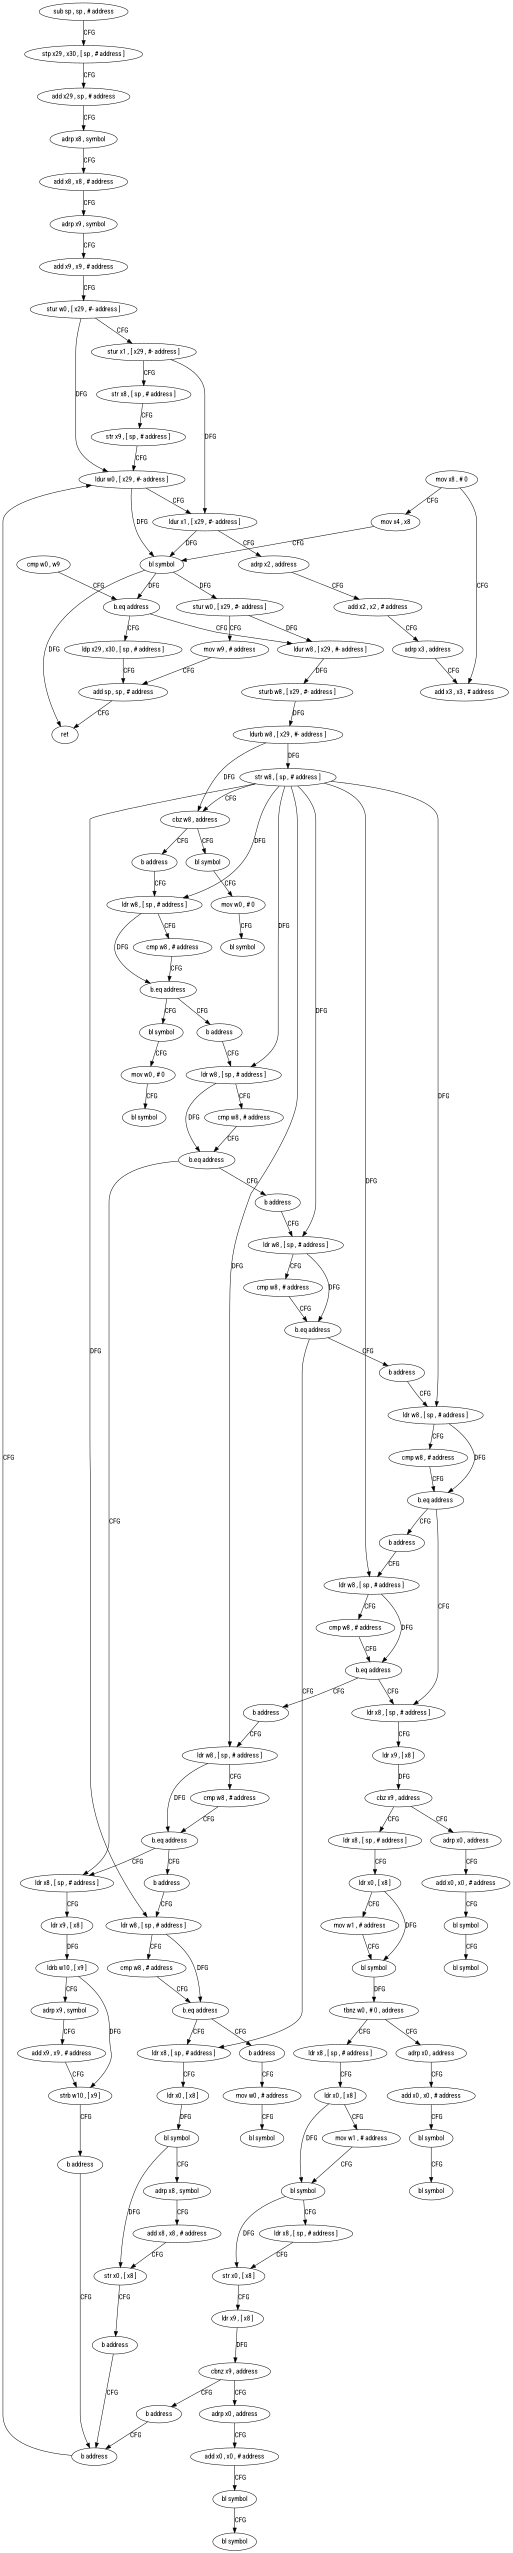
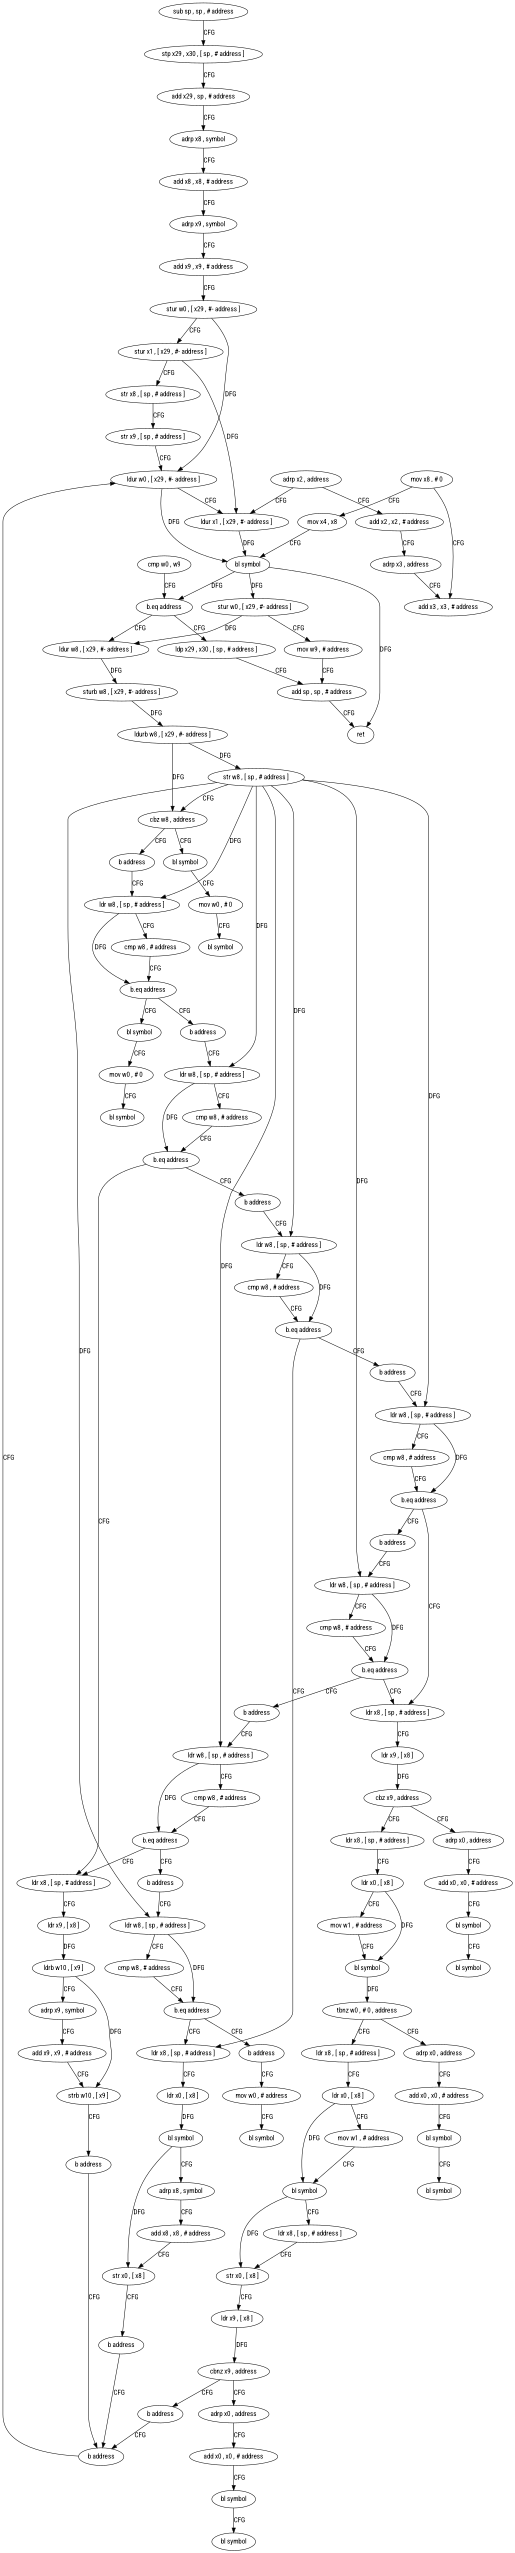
(237, 542) -> (274, 499)
